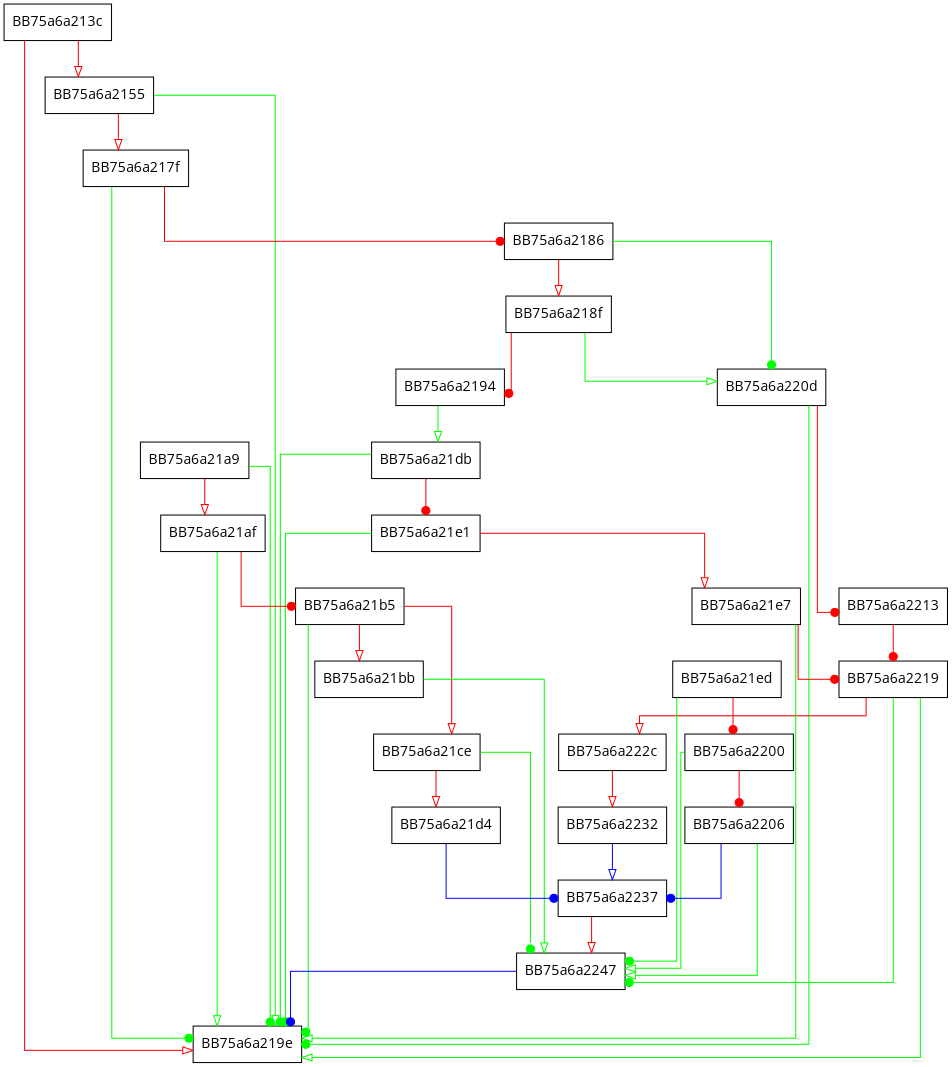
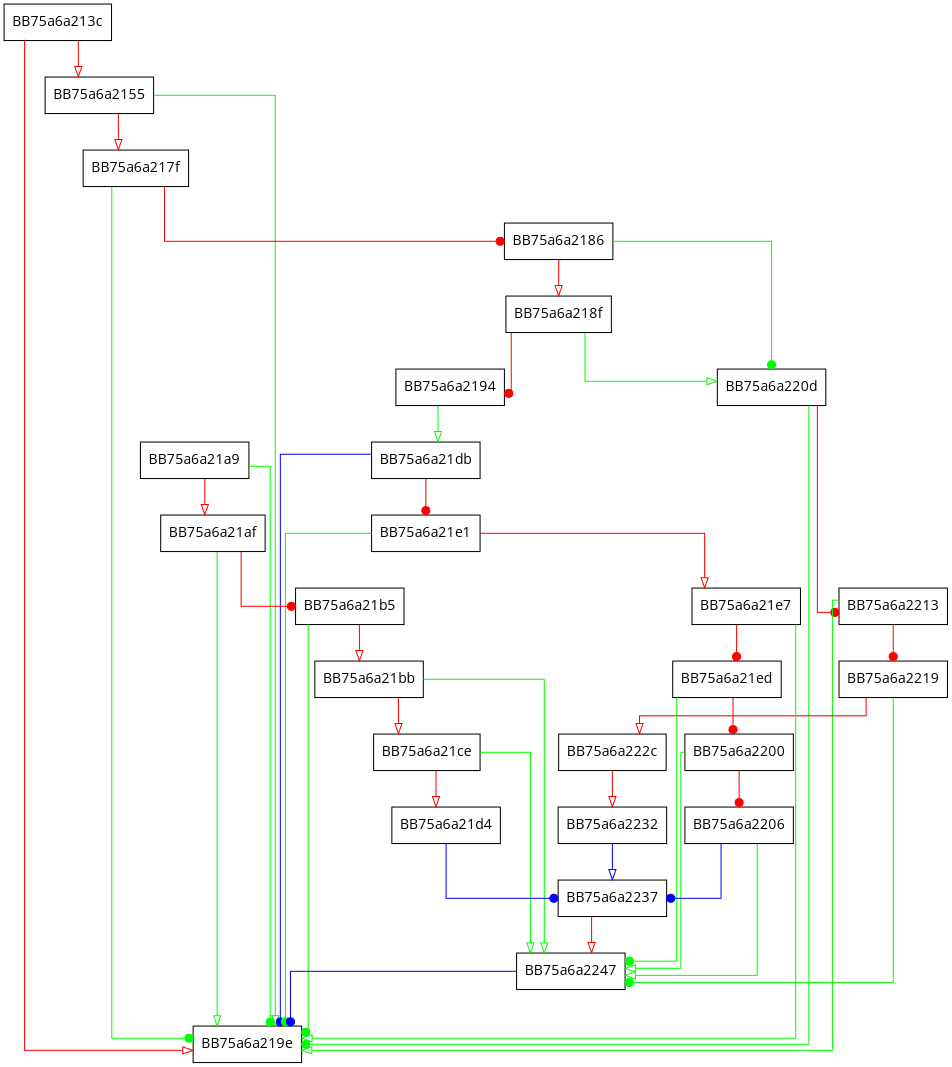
(452, 641) -> (398, 711)
(802, 679) -> (737, 639)
(280, 691) -> (280, 691)
(530, 822) -> (530, 822)
(796, 1057) -> (800, 1050)
